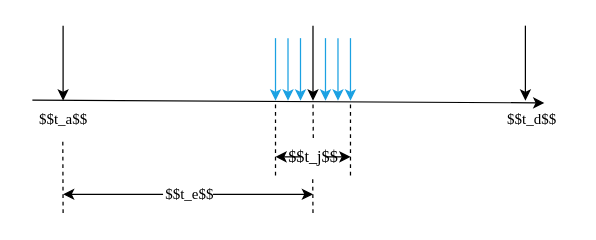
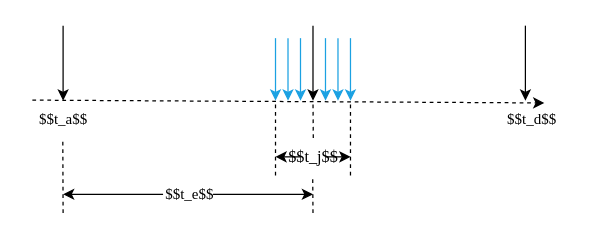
(284, 102) -> (284, 102)
